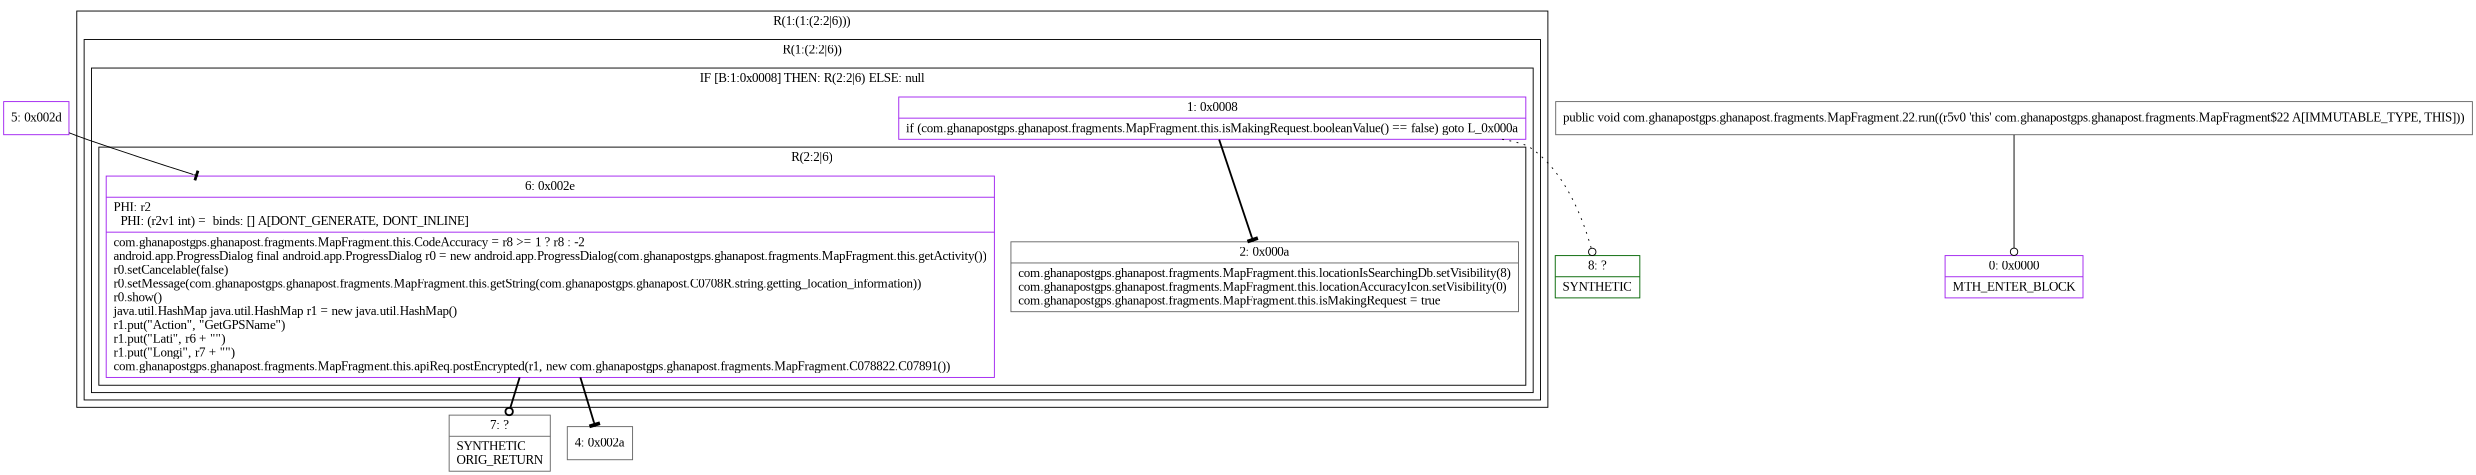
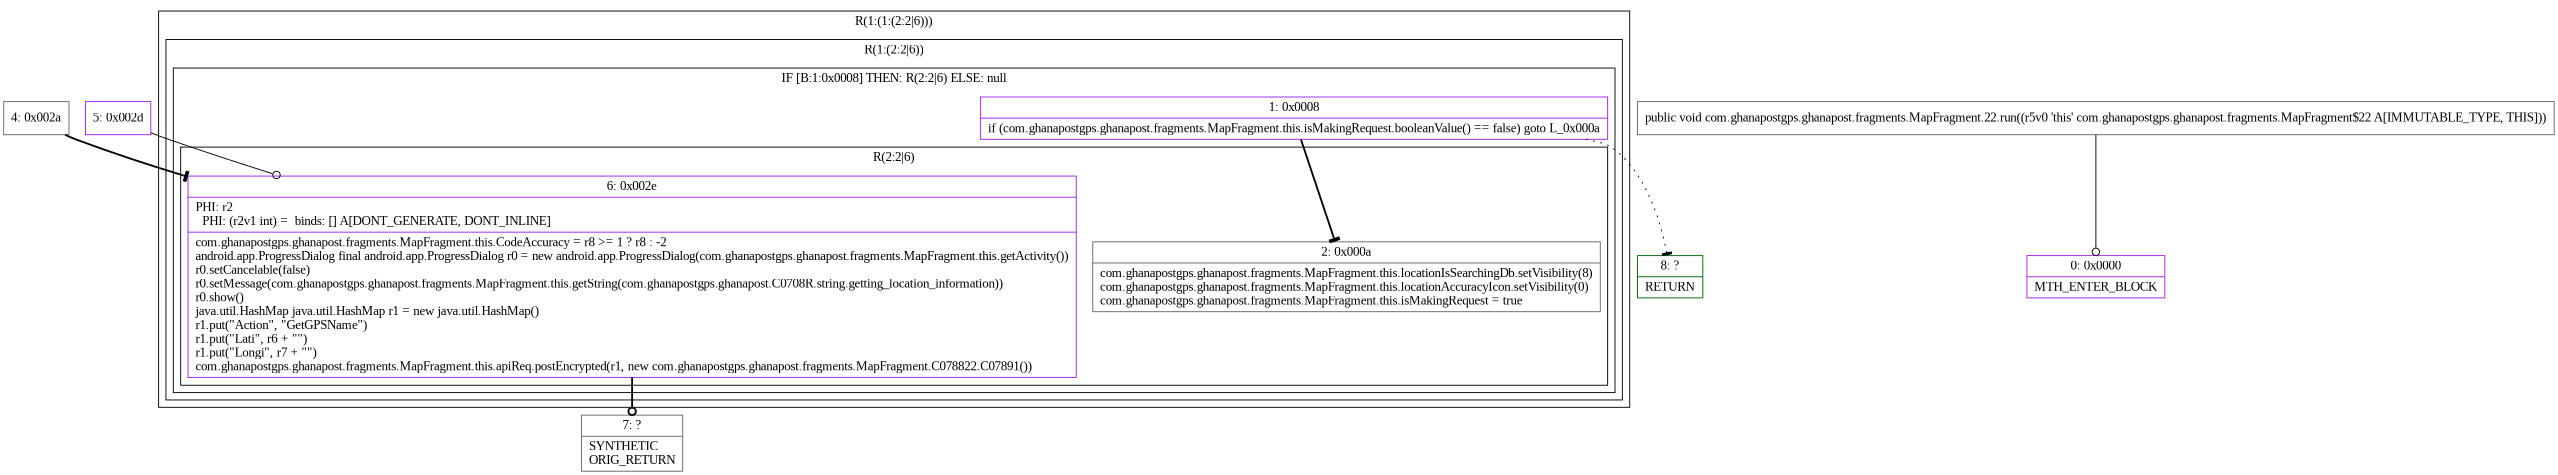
(131, 154) -> (211, 154)
(1561, 180) -> (1642, 182)
(1598, 287) -> (1670, 287)
(587, 400) -> (124, 156)
